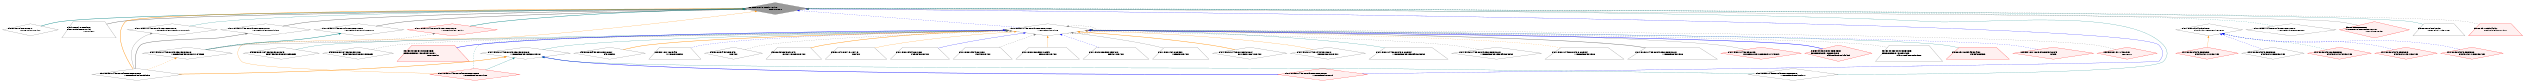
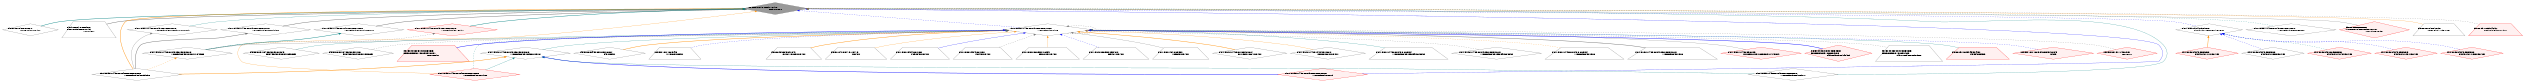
(1616, 11) -> (1616, 11)
none -> (1780, 14)
(2208, 43) -> (2208, 43)
(733, 53) -> none
